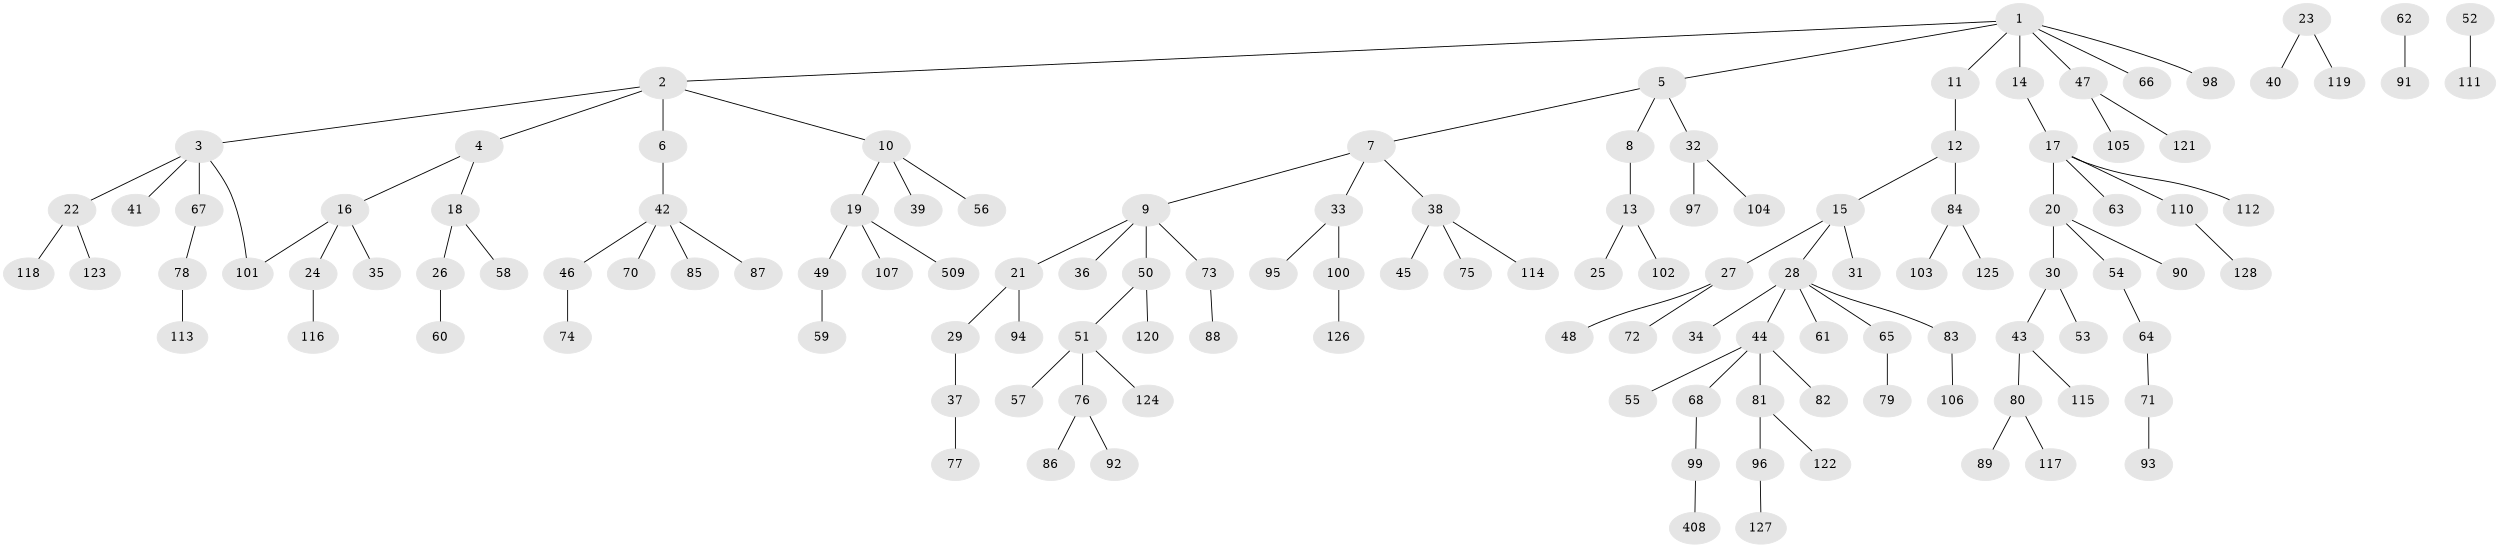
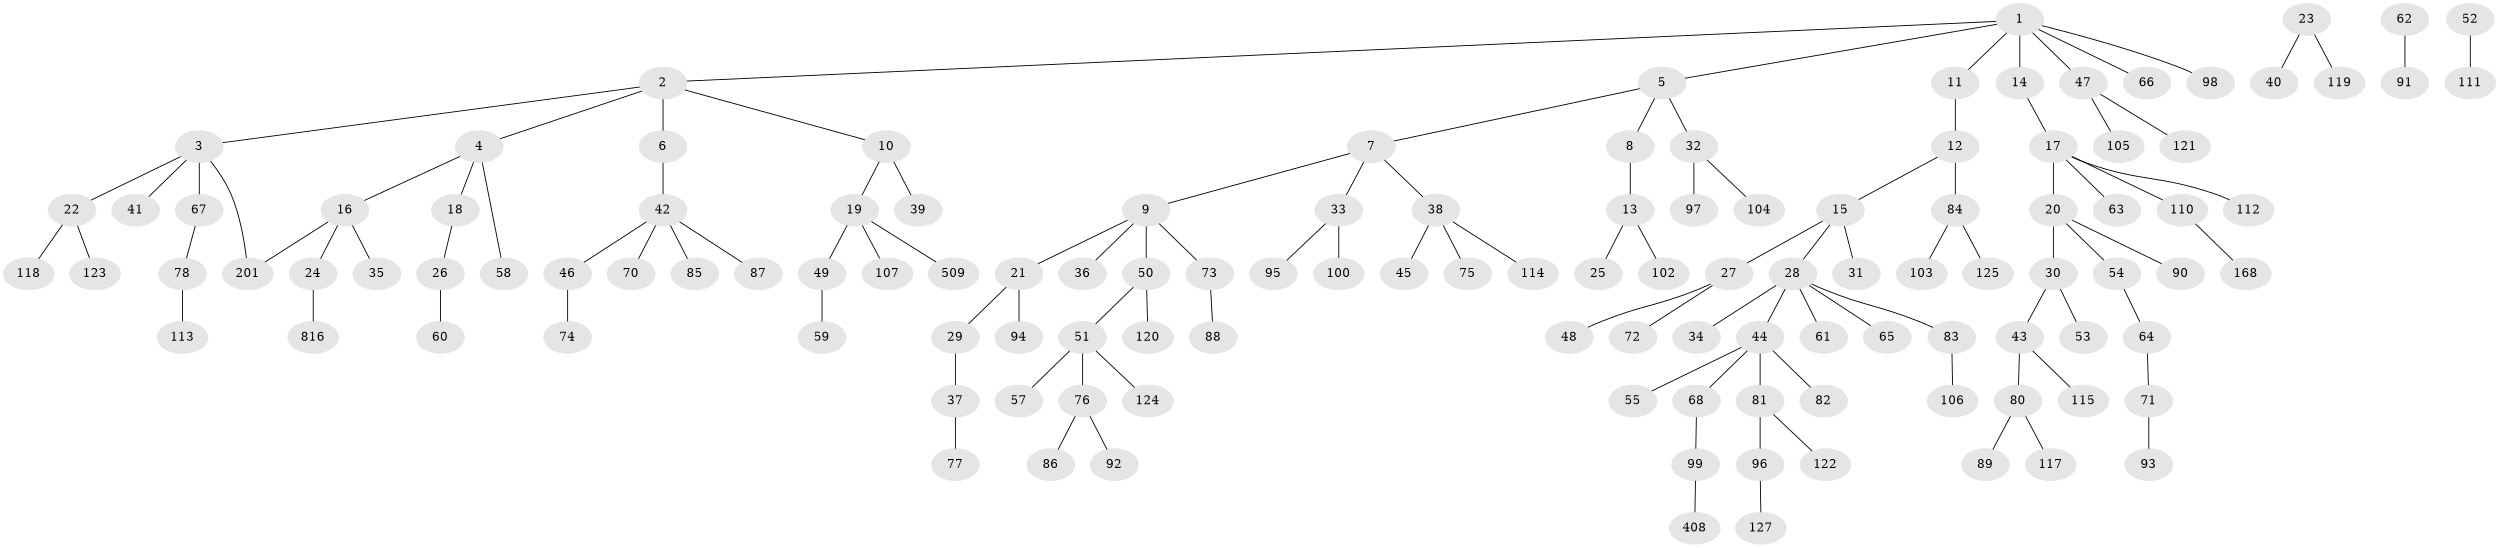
(982, 210) -> none
(480, 242) -> (492, 210)
(248, 274) -> (248, 274)
(2246, 274) -> (2246, 274)
(313, 337) -> (313, 337)
(1339, 337) -> none
(1887, 401) -> none
